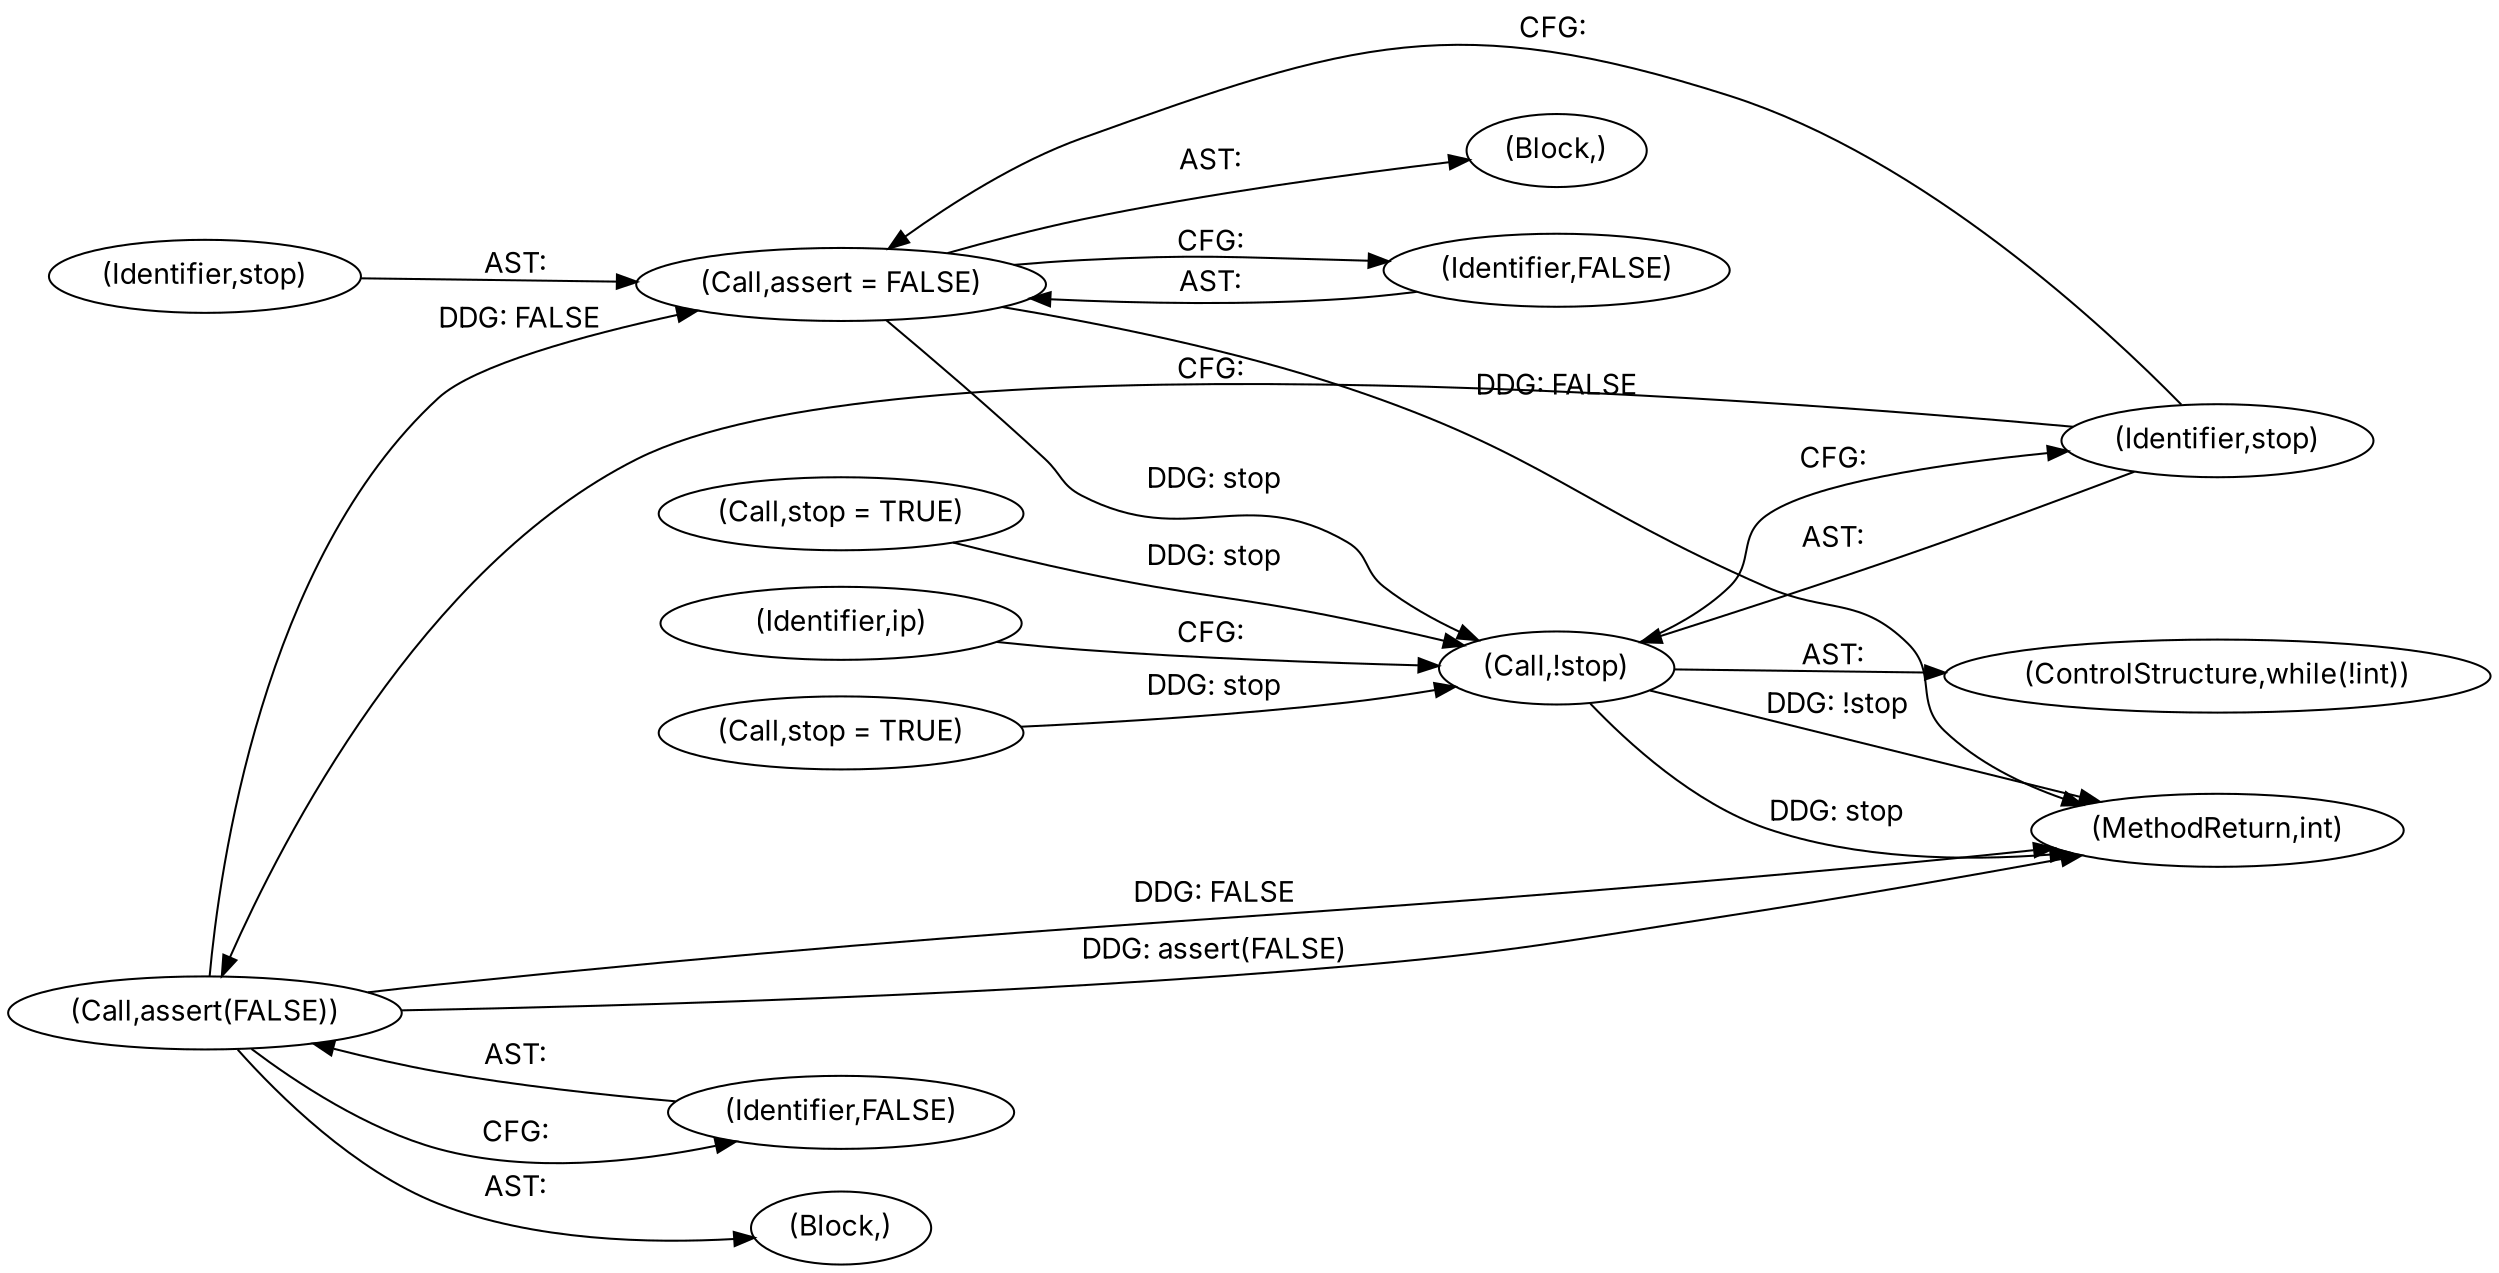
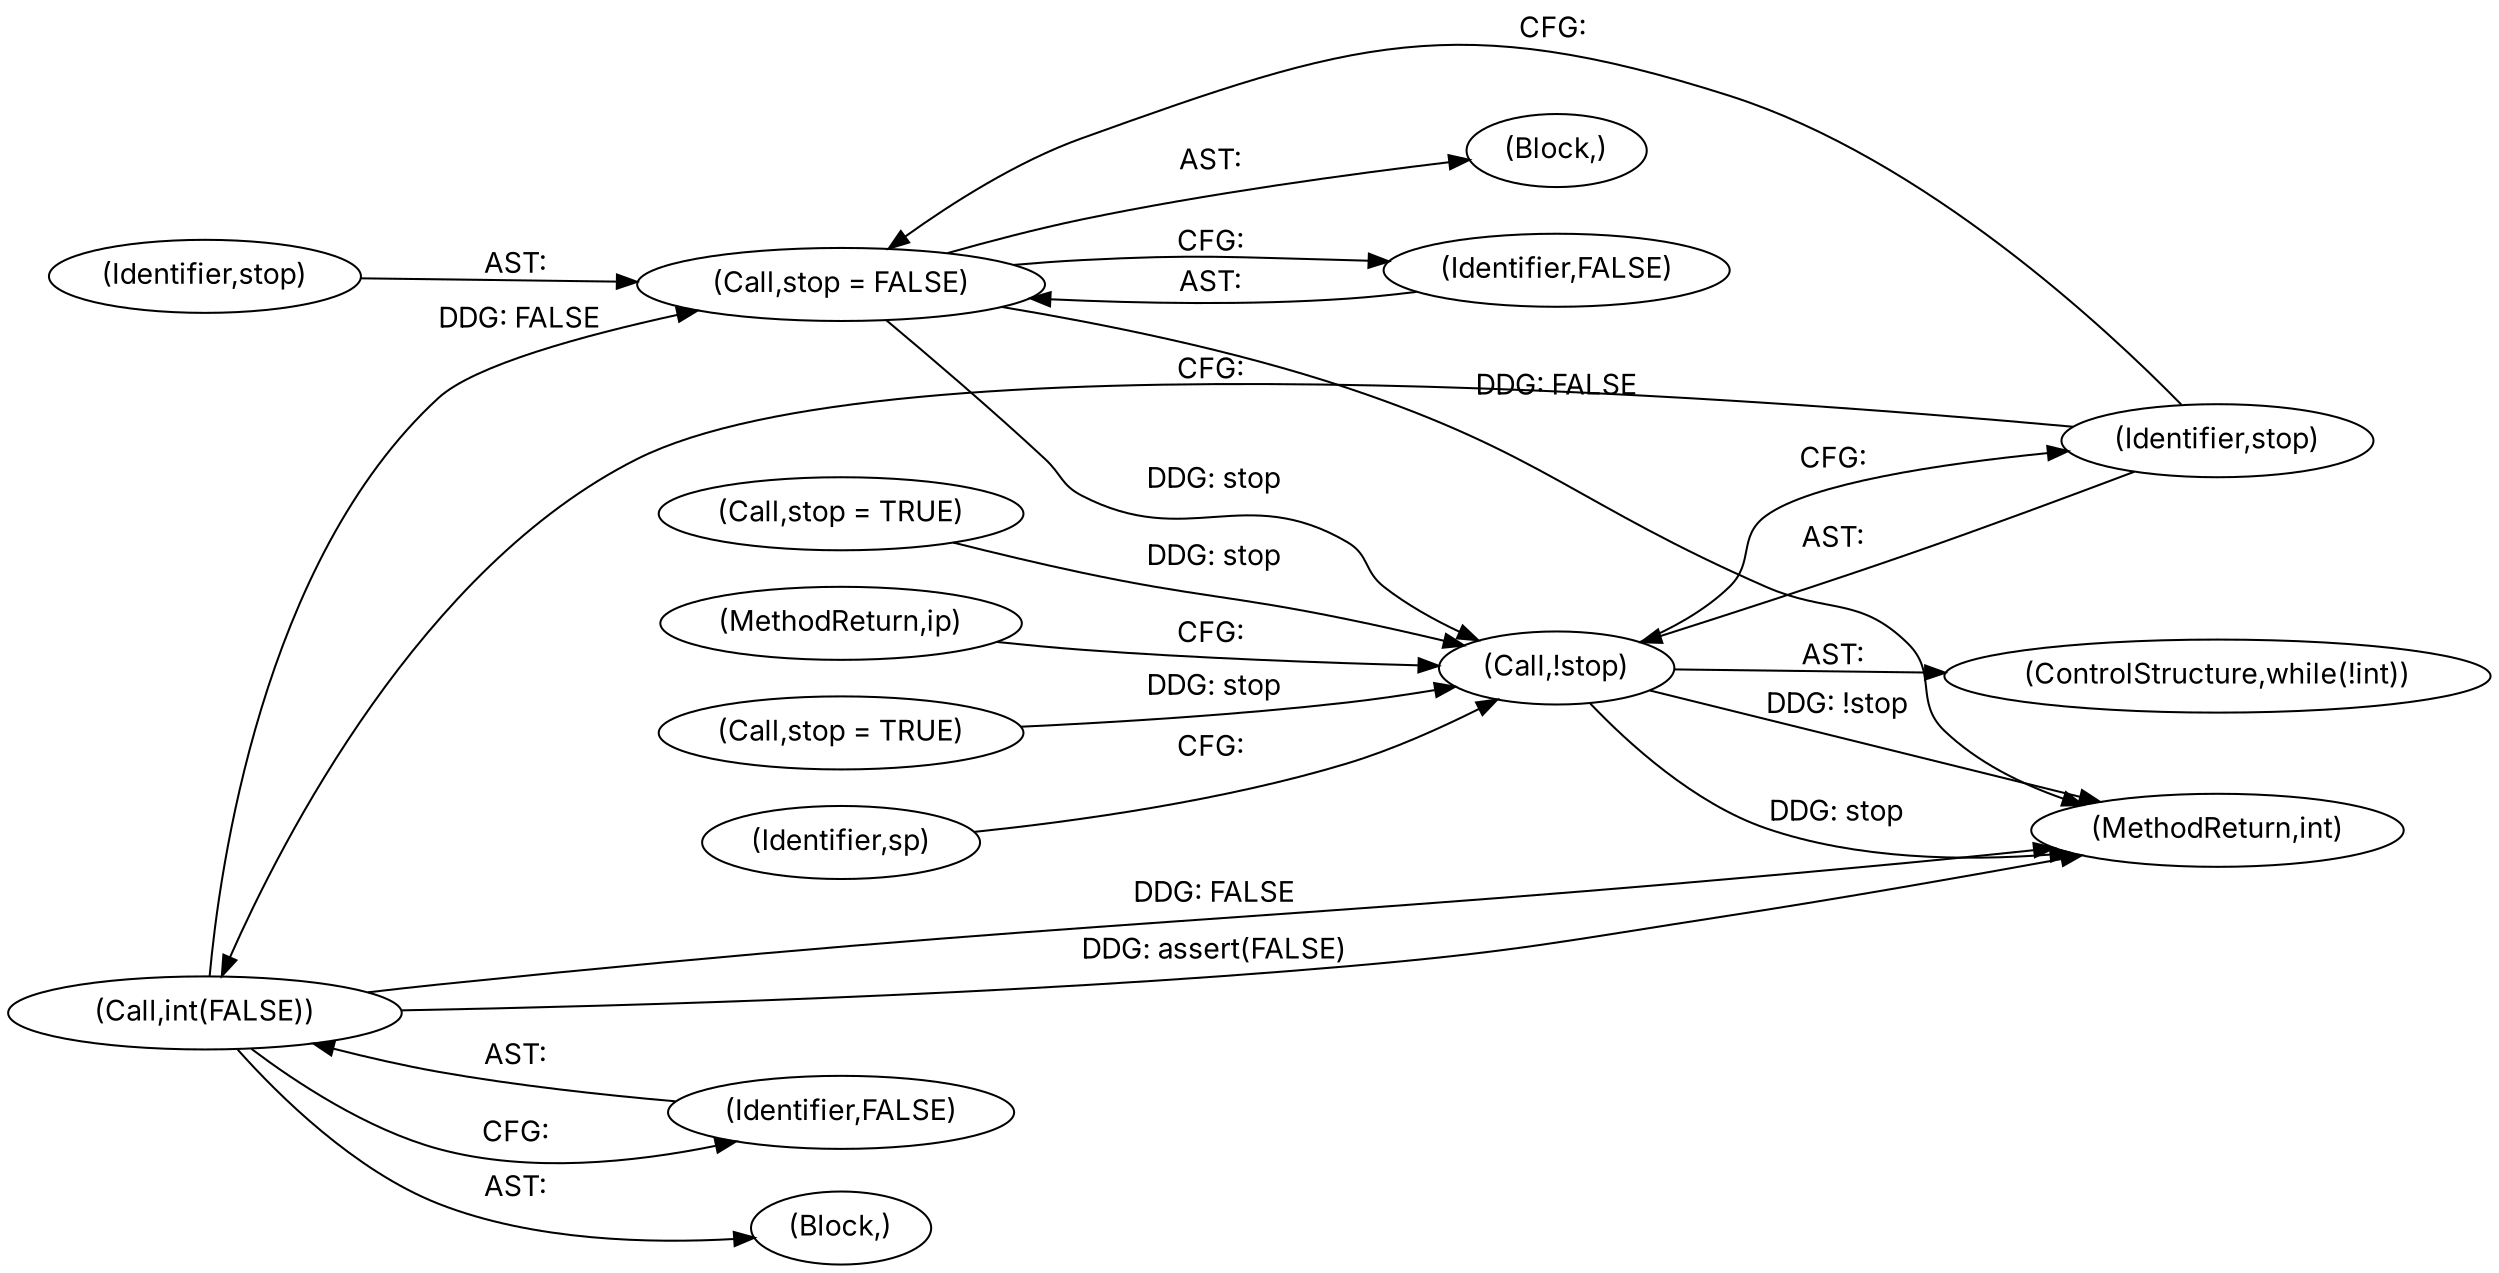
(841, 284) -> (841, 284)
(841, 623) -> (841, 623)
none -> (841, 842)
(205, 1013) -> (205, 1013)
